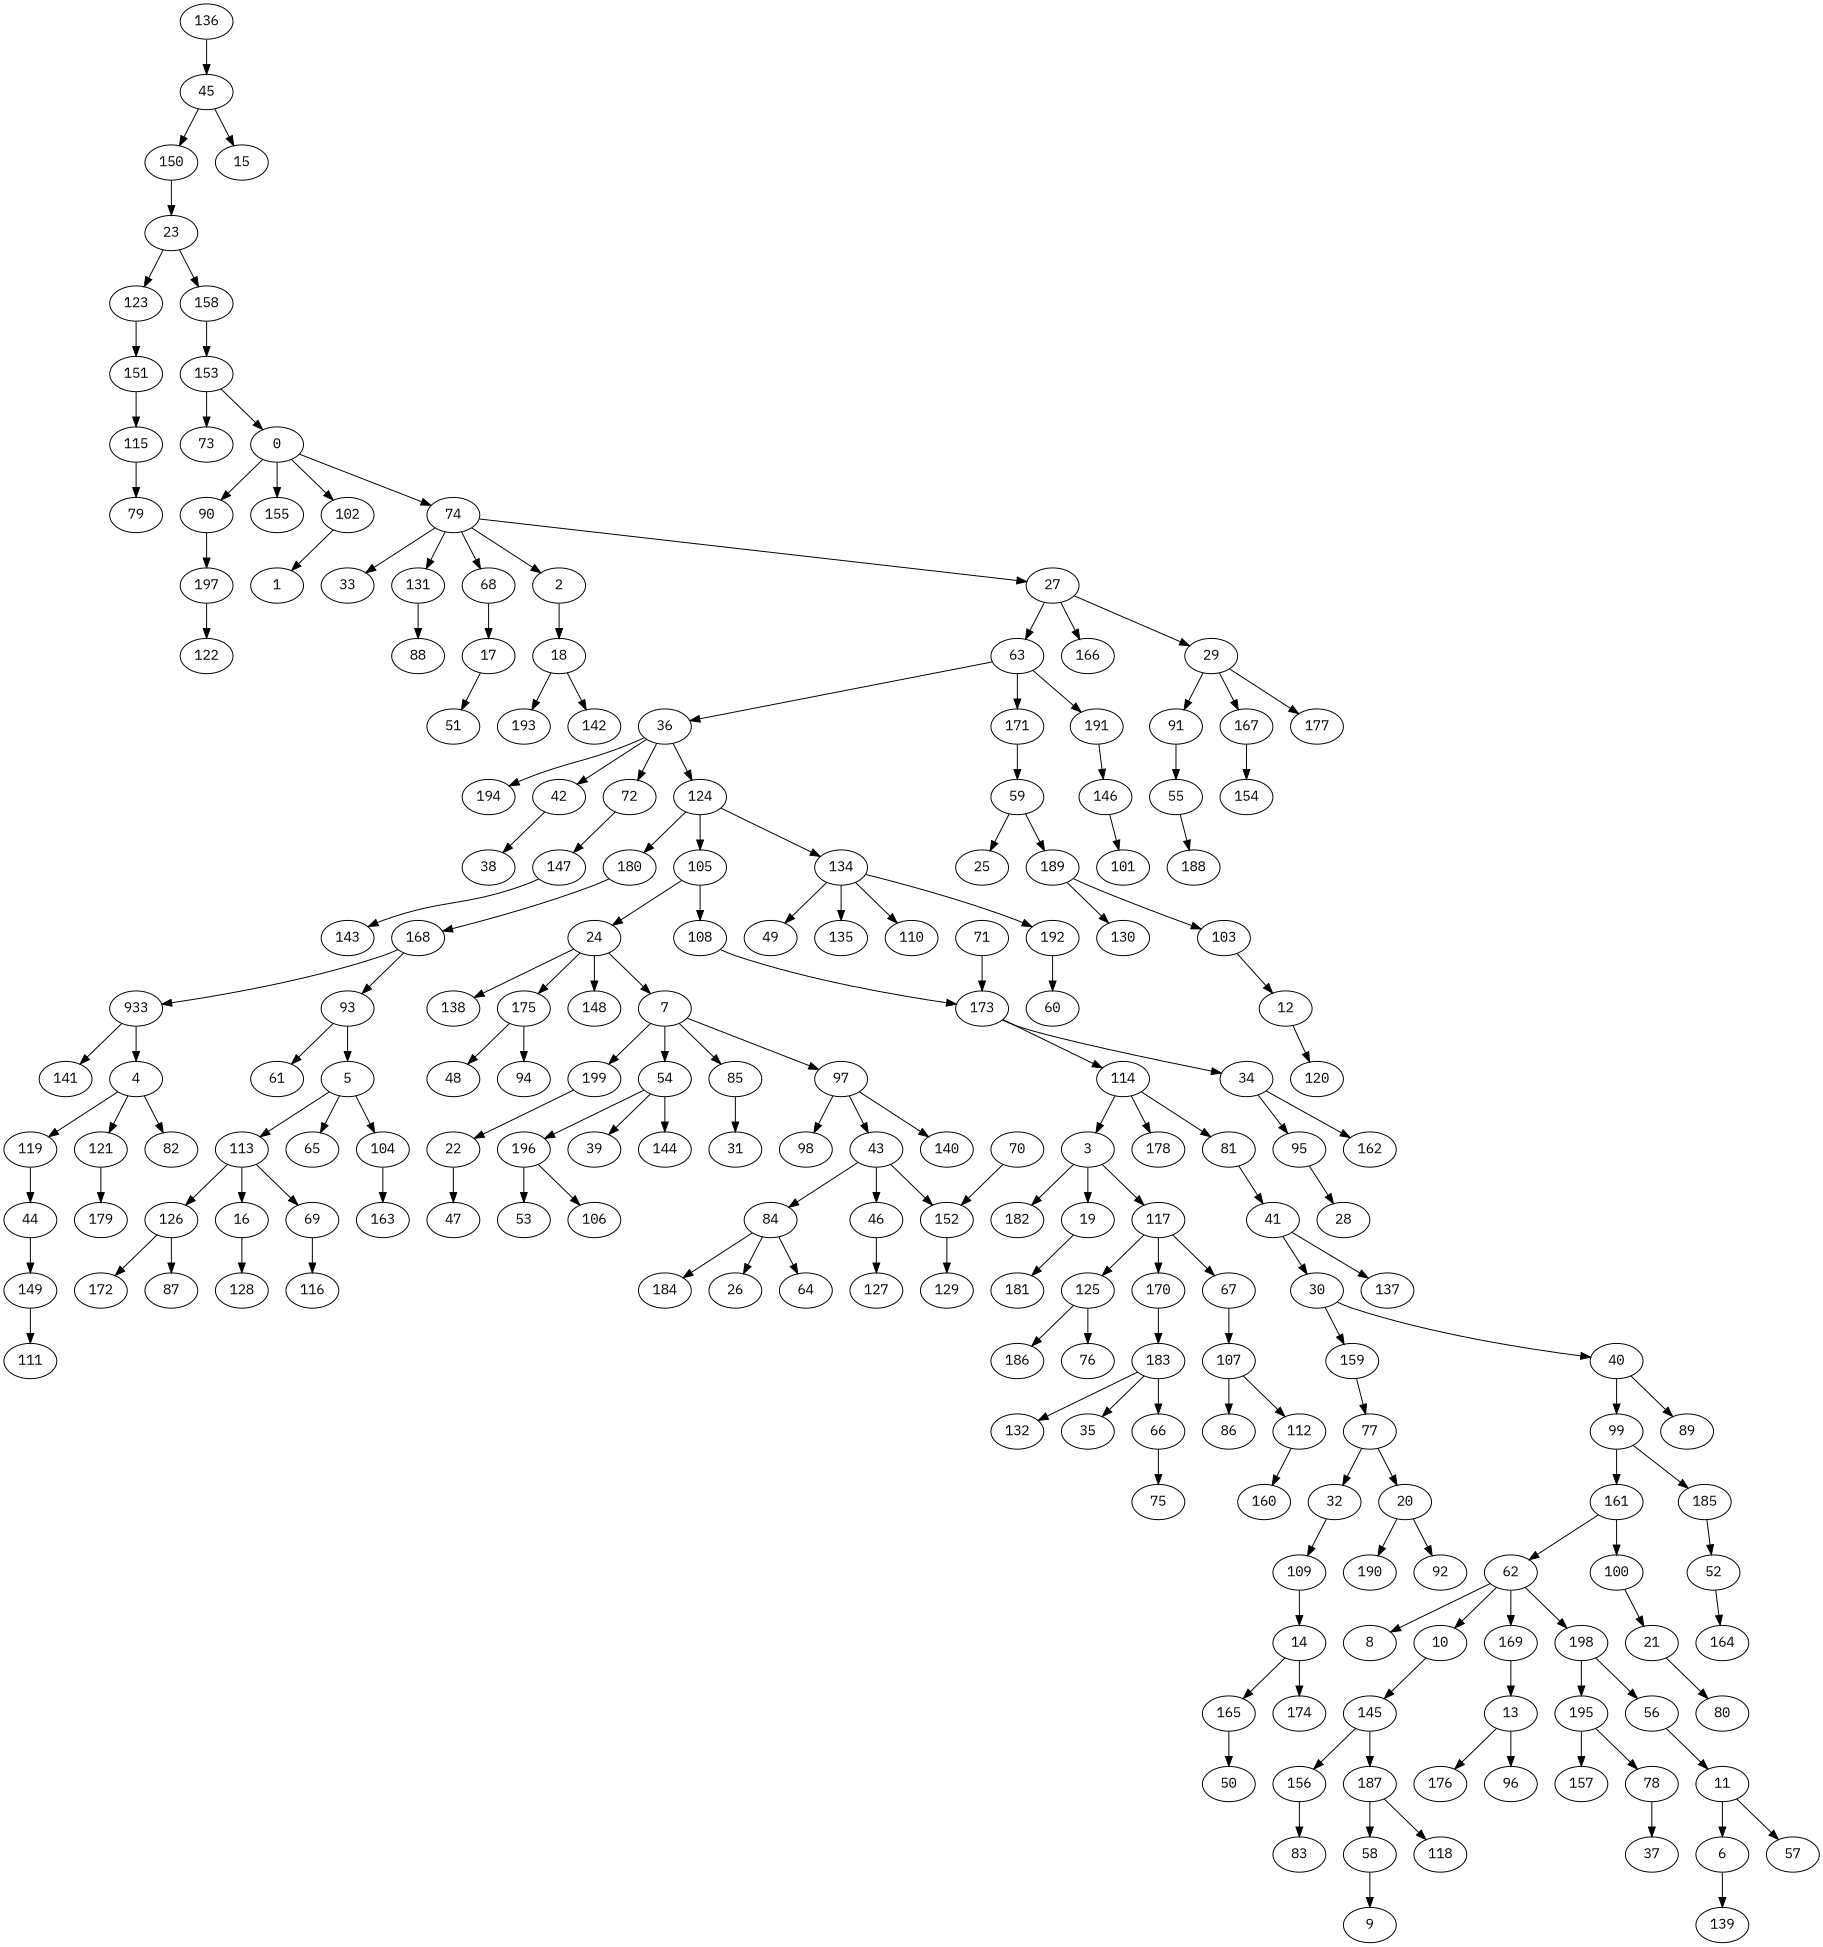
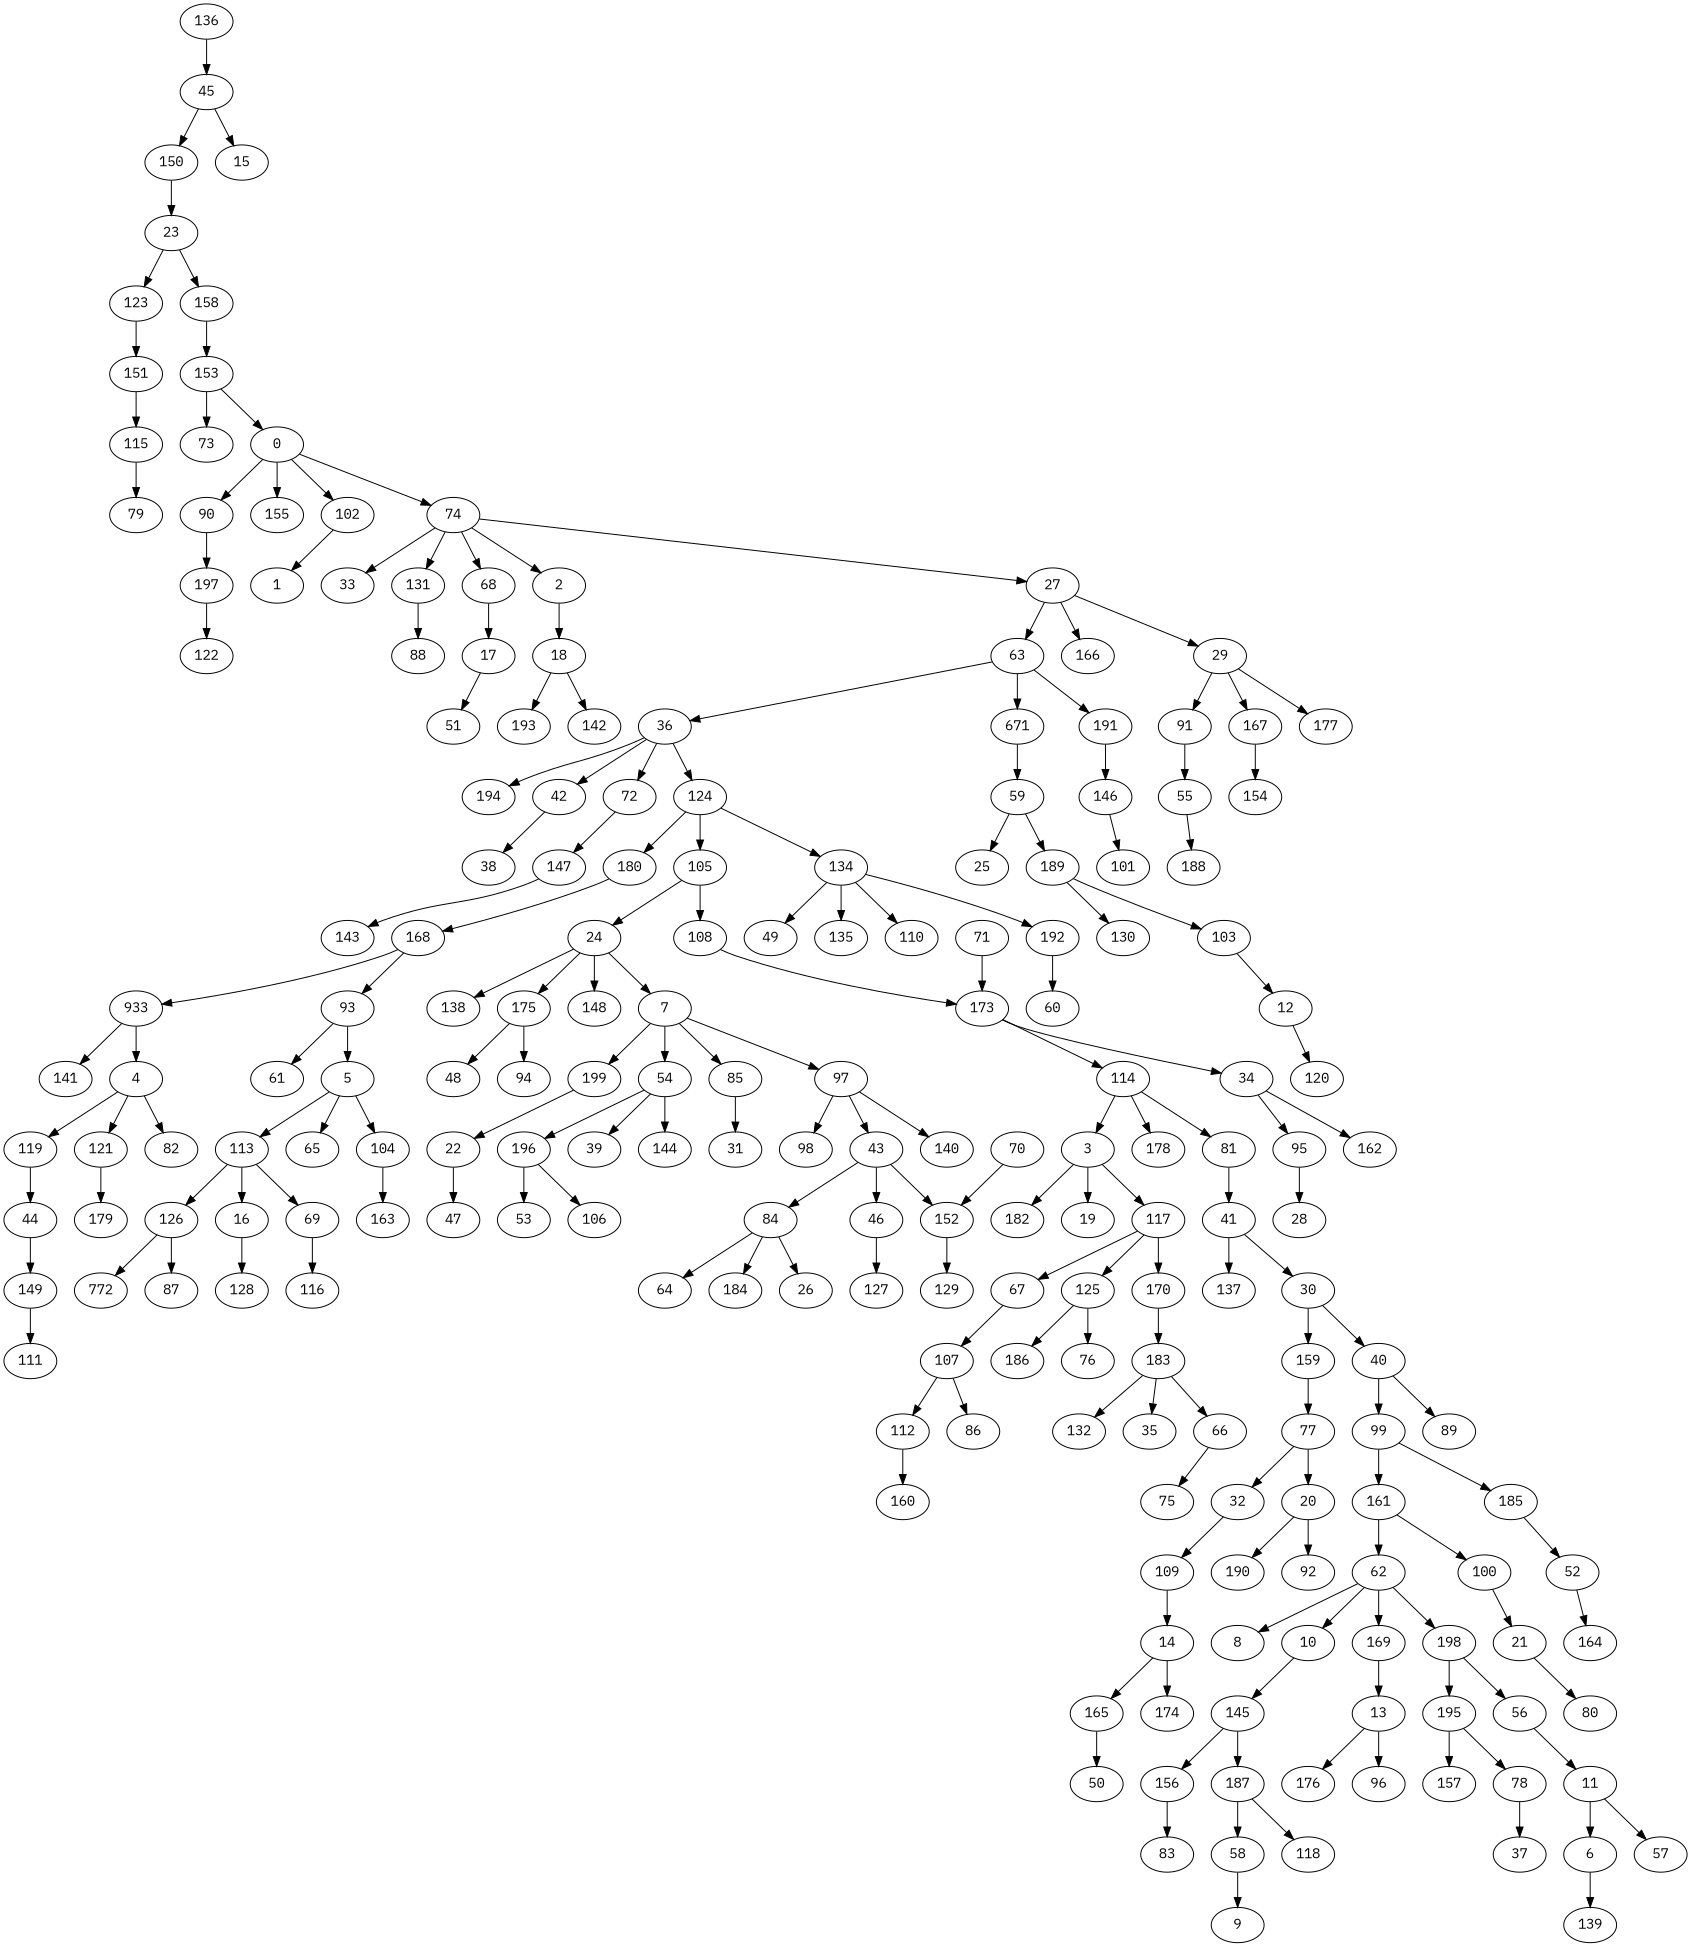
(1017, 727) -> (1017, 727)
(101, 1291) -> (101, 1291)
(1017, 1291) -> none
